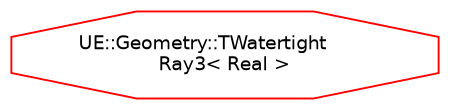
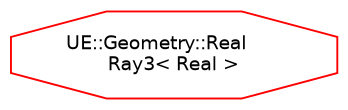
(225, 55) -> (174, 55)
